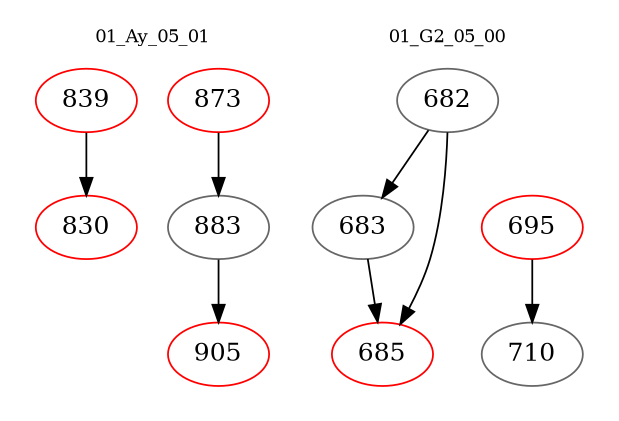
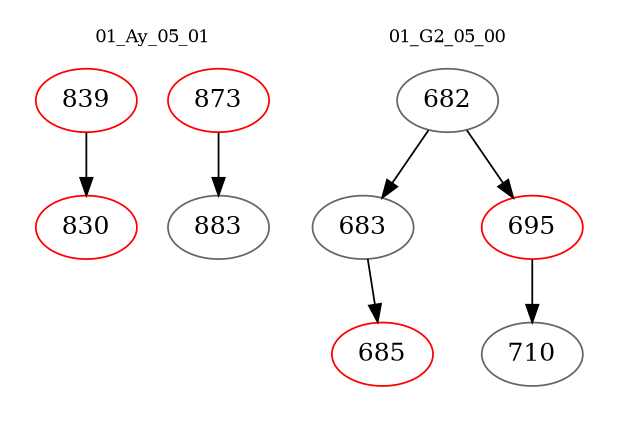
(439, 223) -> (485, 157)
(219, 354) -> none
